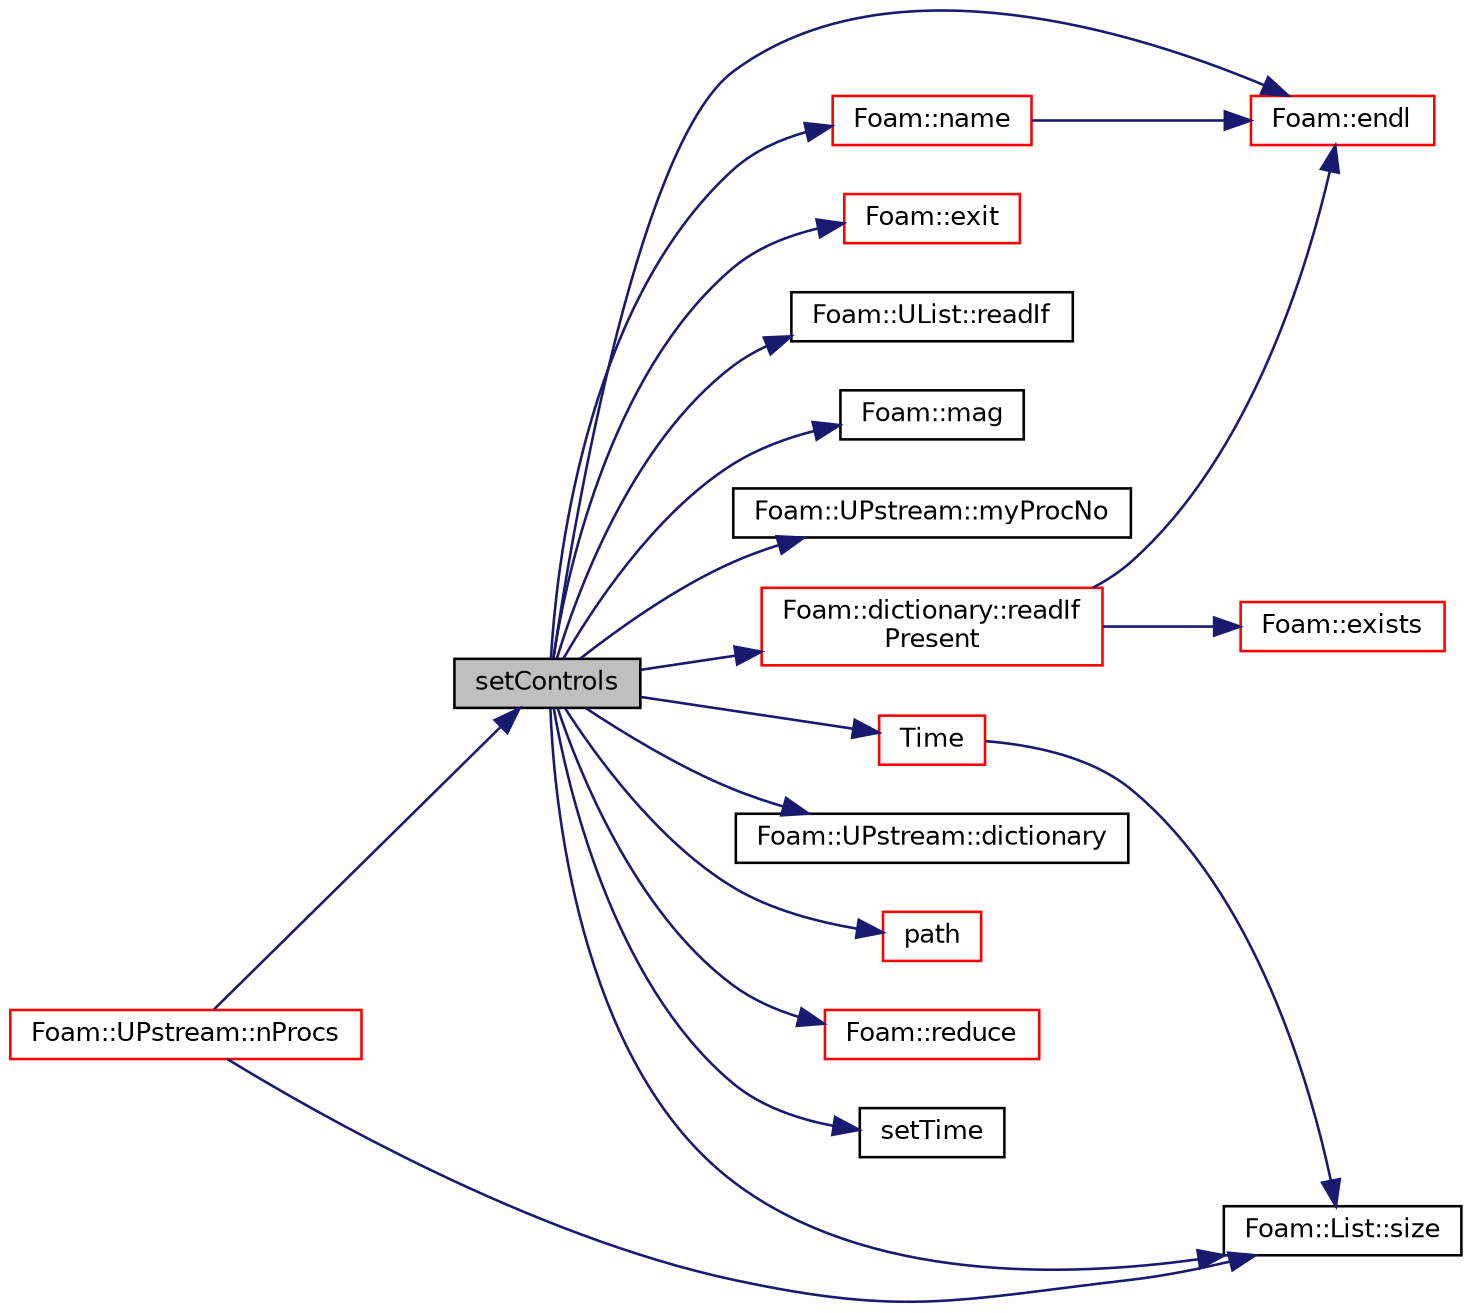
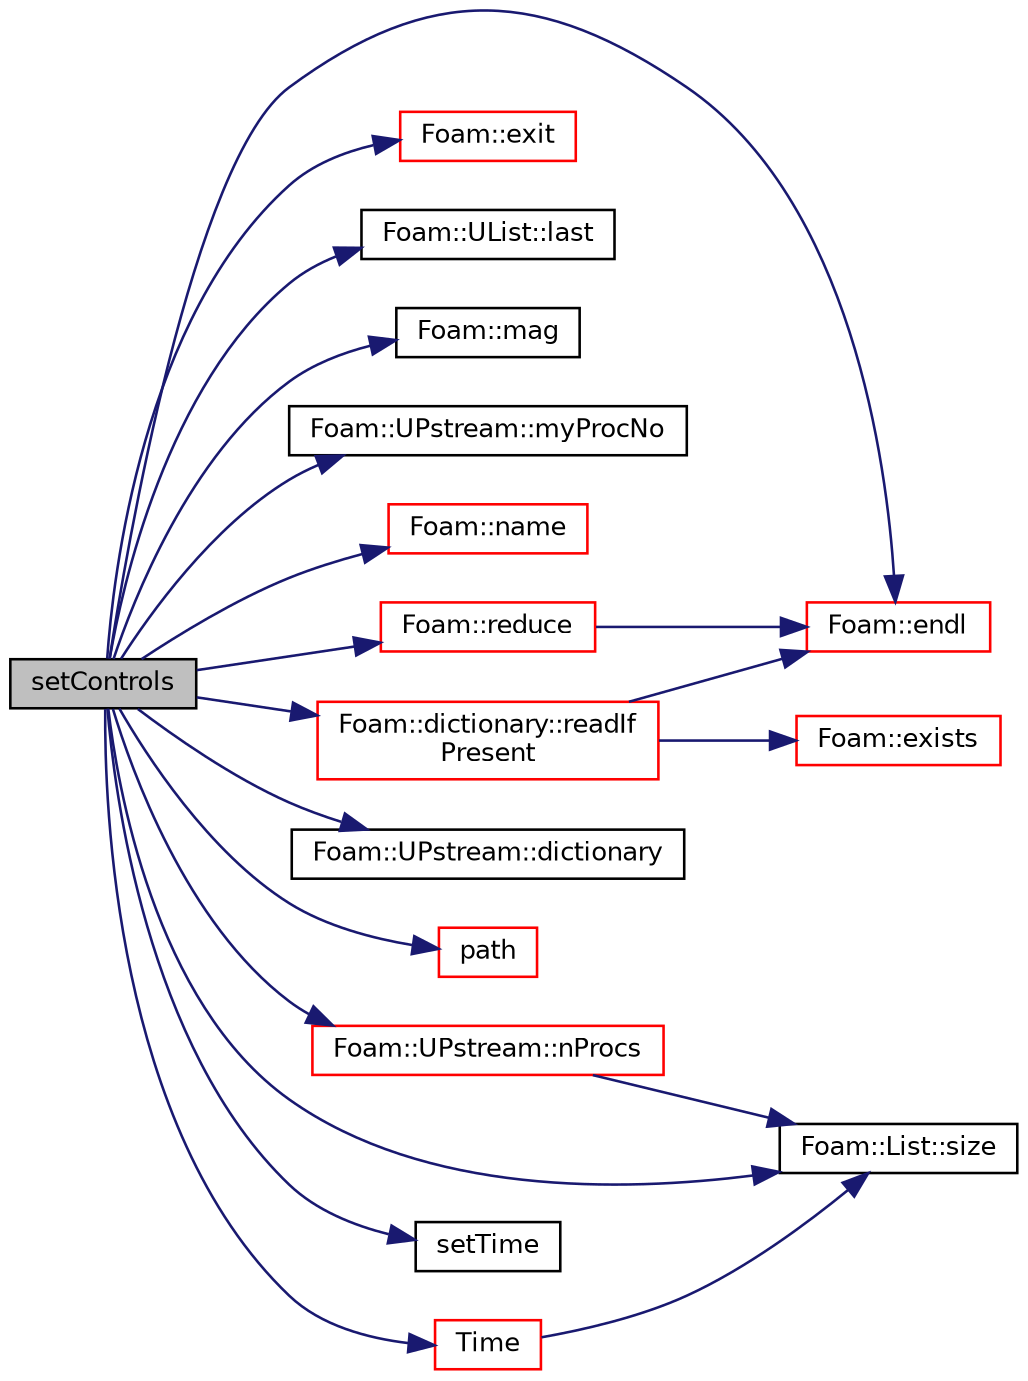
(1128, 120) -> (688, 627)
(932, 317) -> (488, 234)
(357, 868) -> (186, 879)
